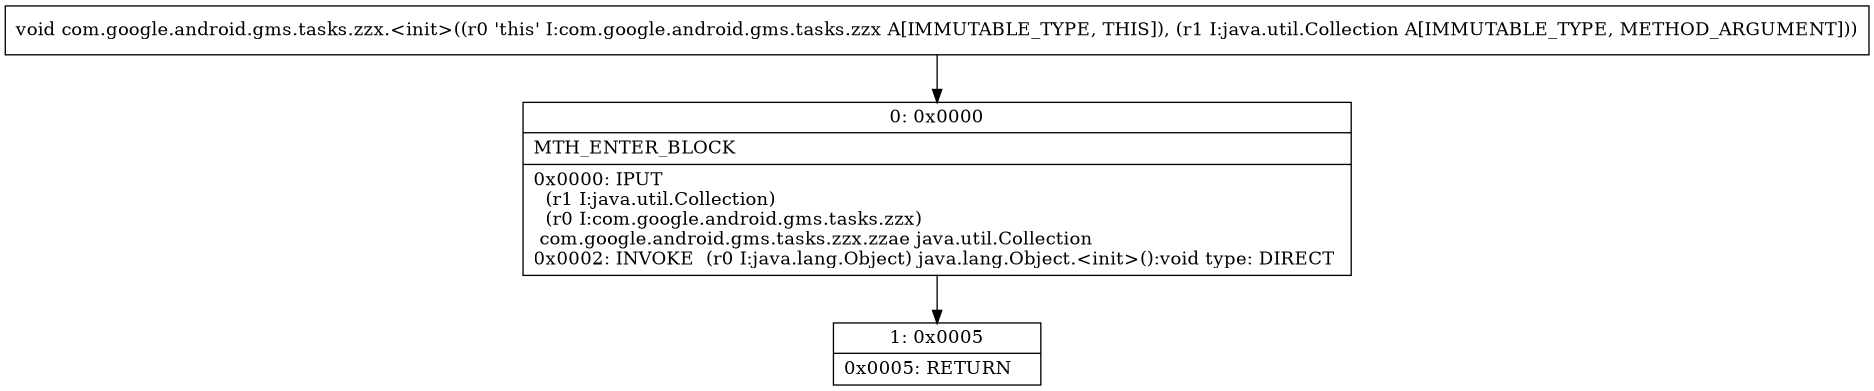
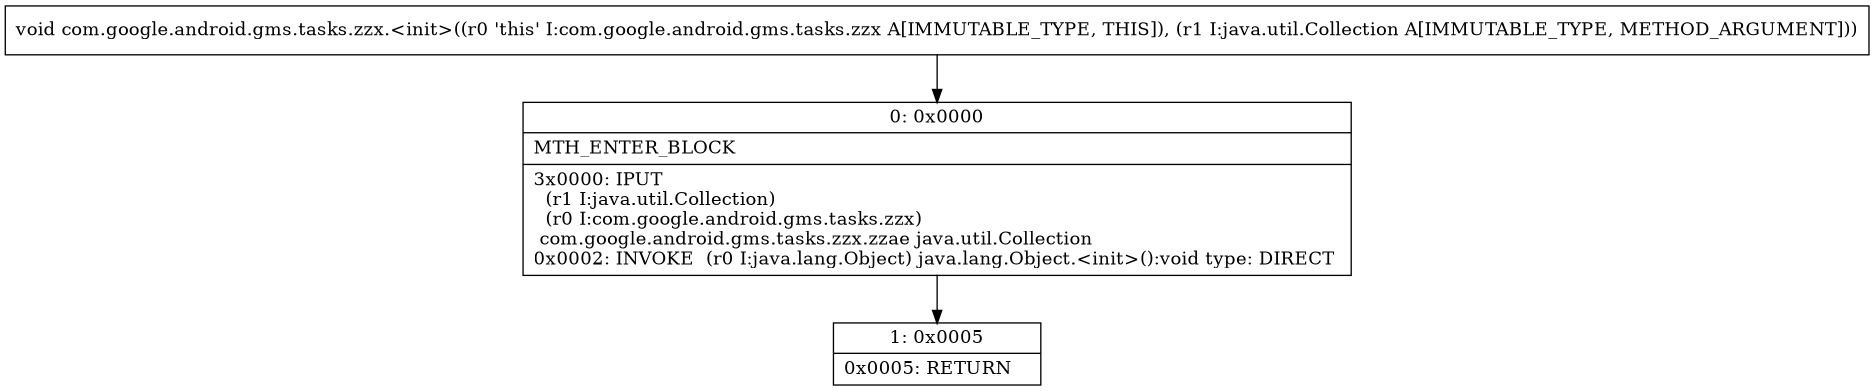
(604, 180) -> (604, 180)
